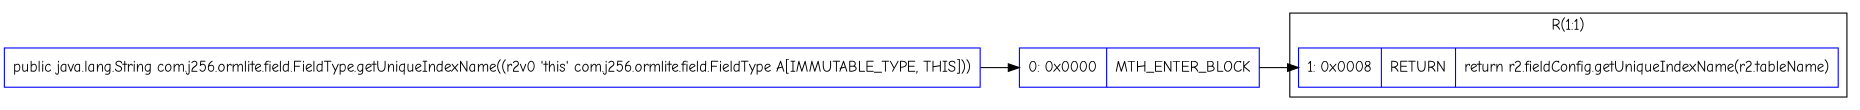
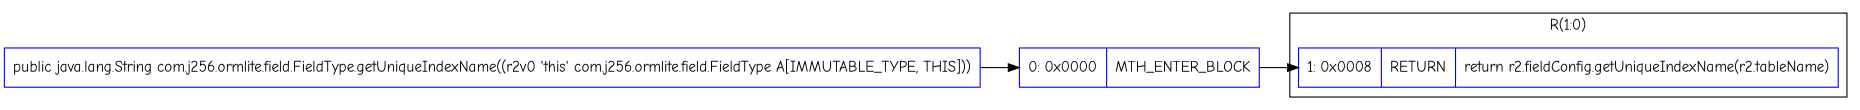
(1568, 26) -> (1568, 26)
